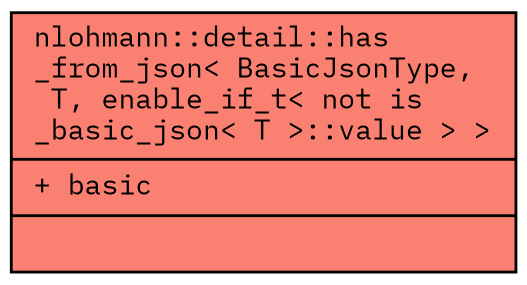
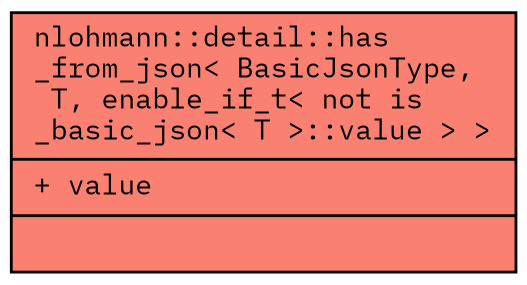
(94, 186) -> (94, 186)
